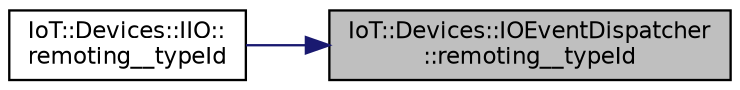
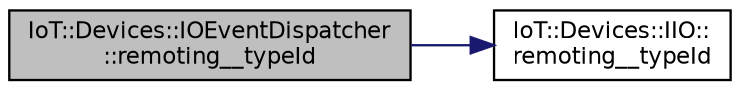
(276, 45) -> (441, 45)
